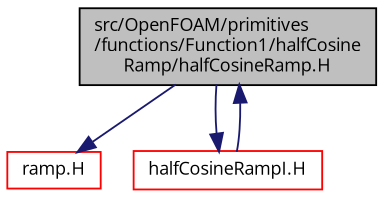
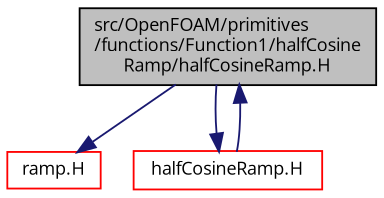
(228, 170) -> (228, 170)
